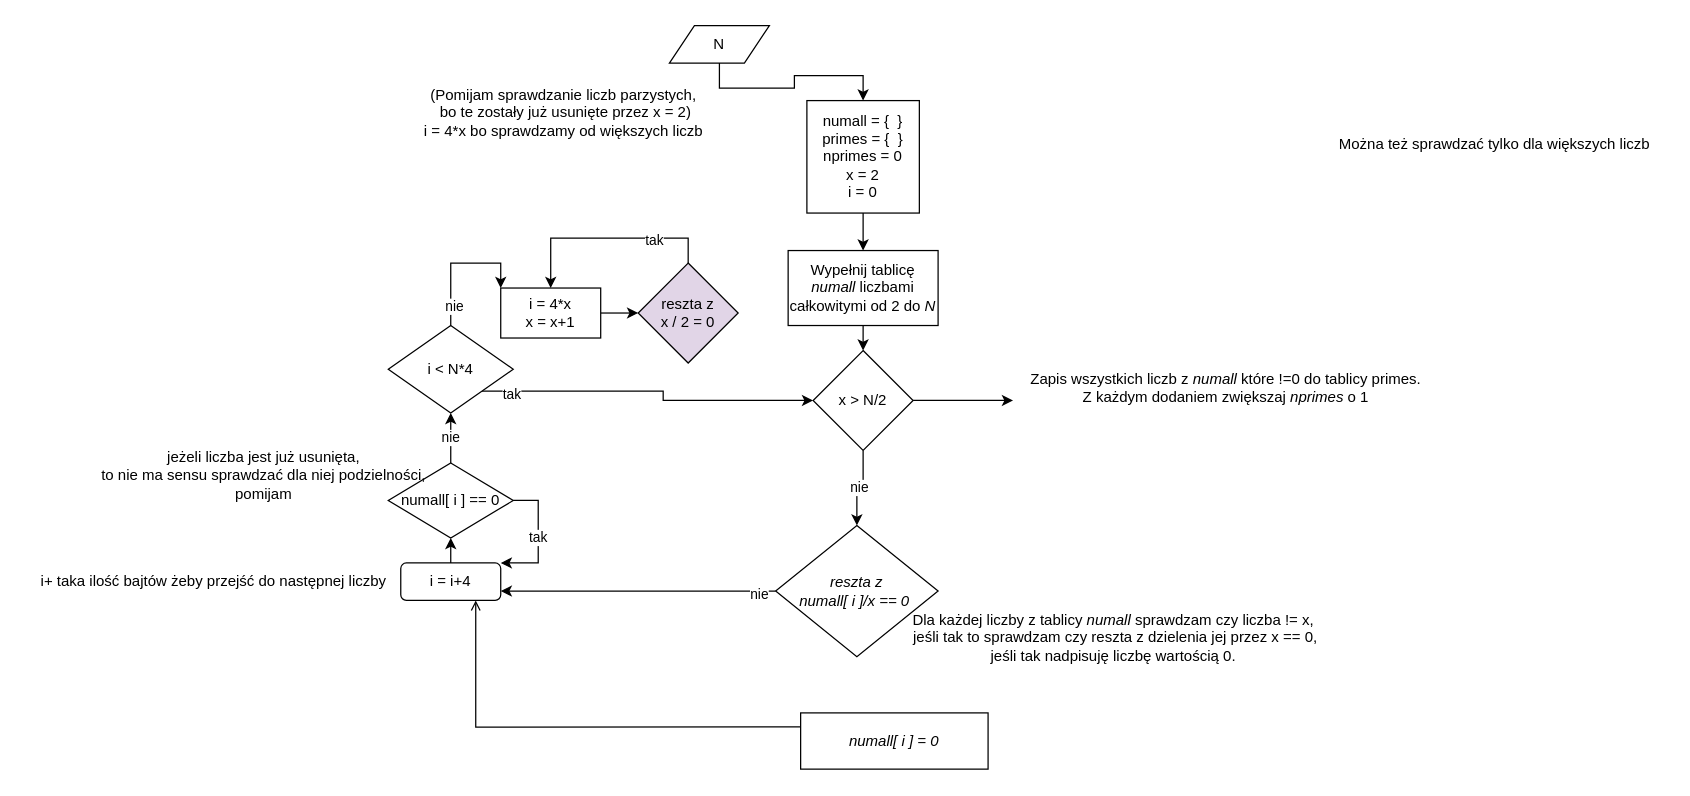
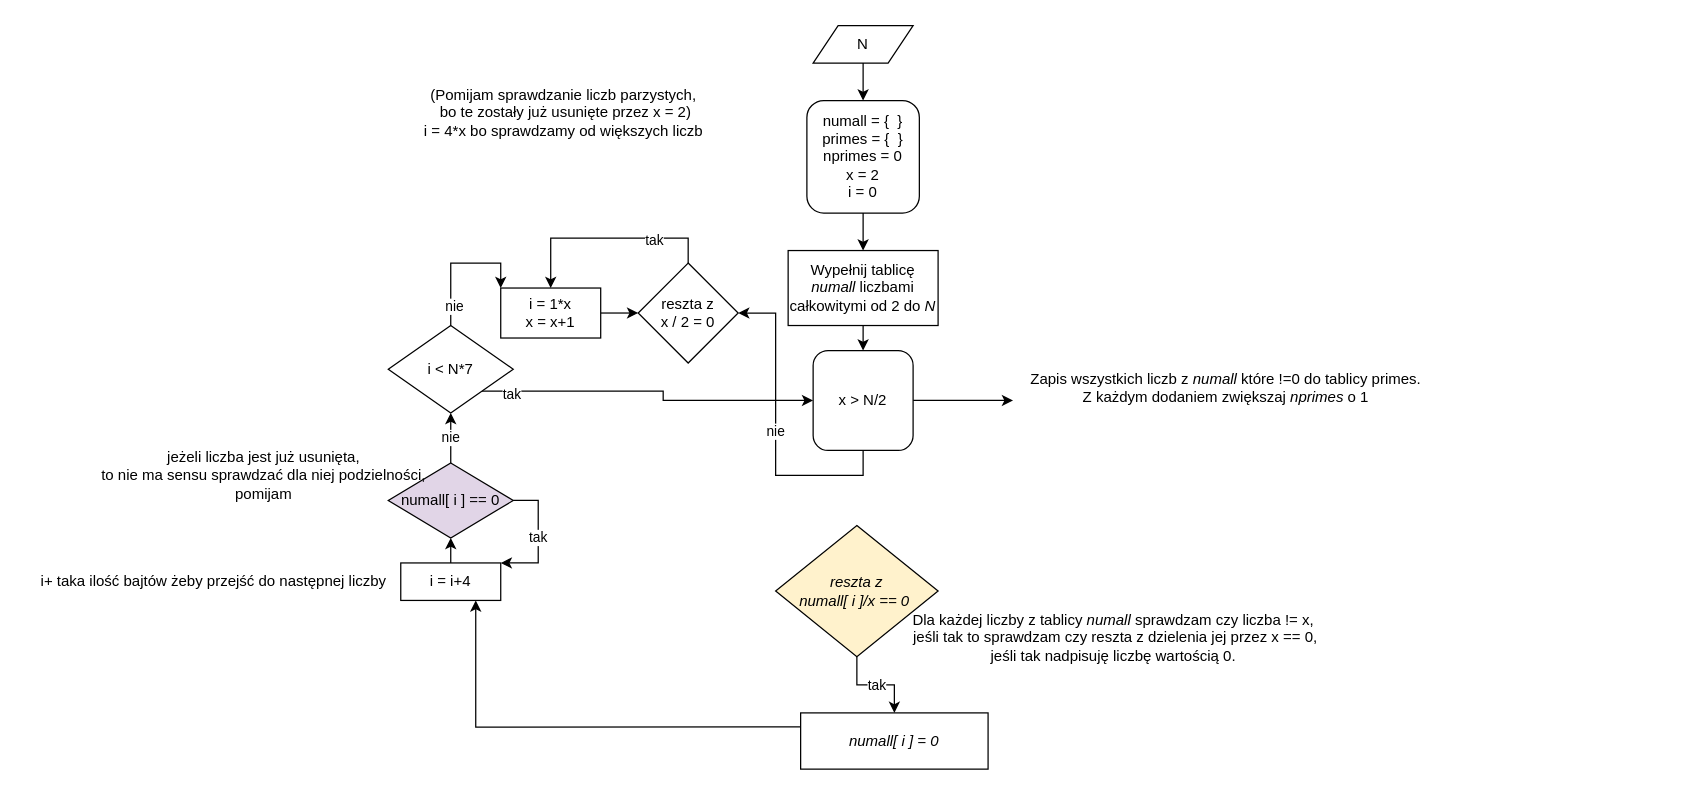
(719, 44) -> (863, 44)
(1494, 144) -> none
(863, 157) -> (863, 157)
(551, 313) -> (551, 313)
(688, 313) -> (688, 313)
(451, 369) -> (451, 369)
(863, 401) -> (863, 401)
(857, 492) -> (776, 425)
(451, 501) -> (451, 501)
(451, 582) -> (451, 582)
(643, 591) -> none
(857, 591) -> (857, 591)
(476, 608) -> (476, 611)
none -> (871, 685)
